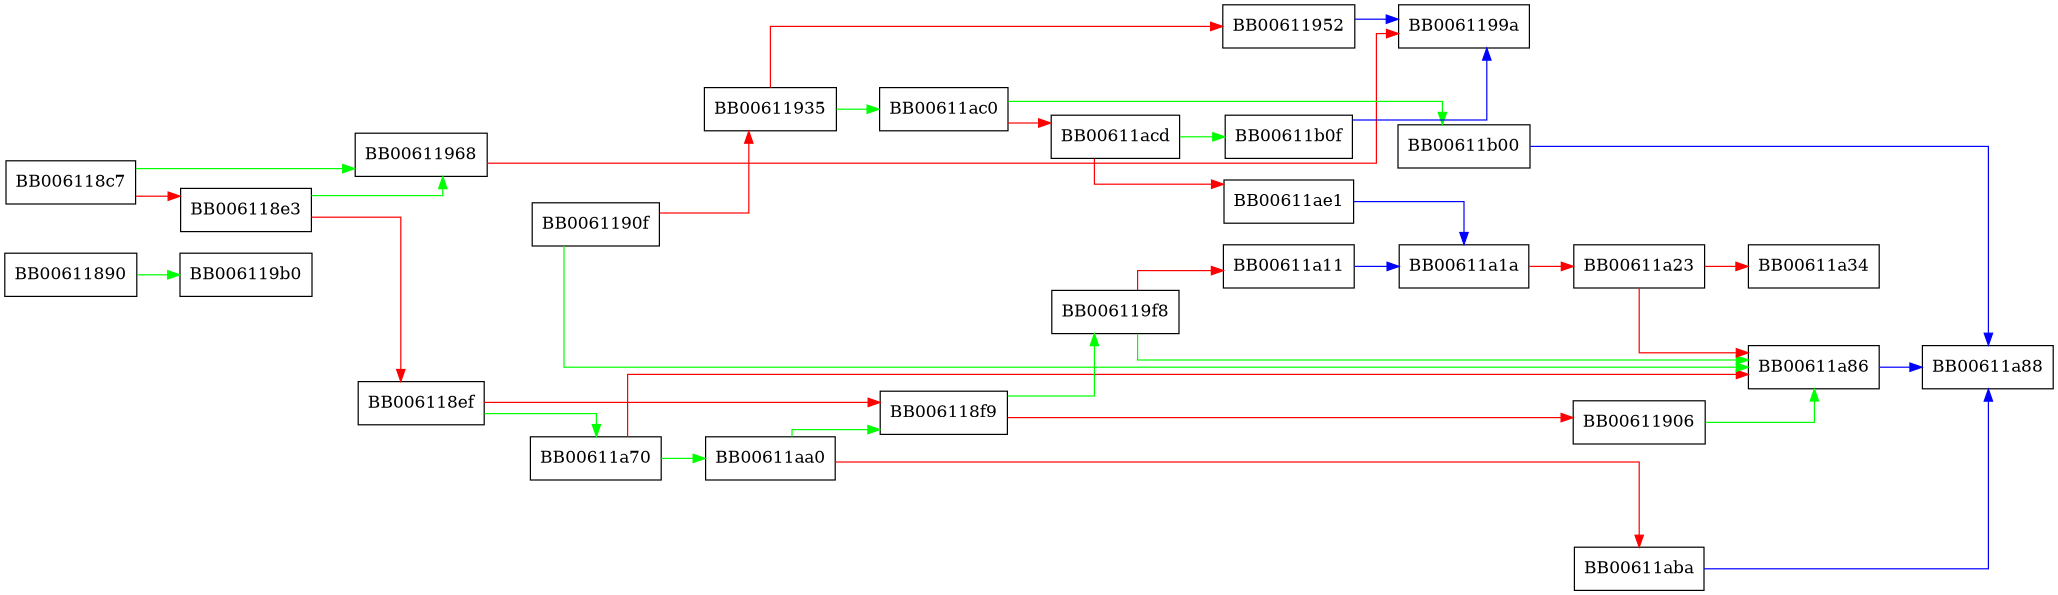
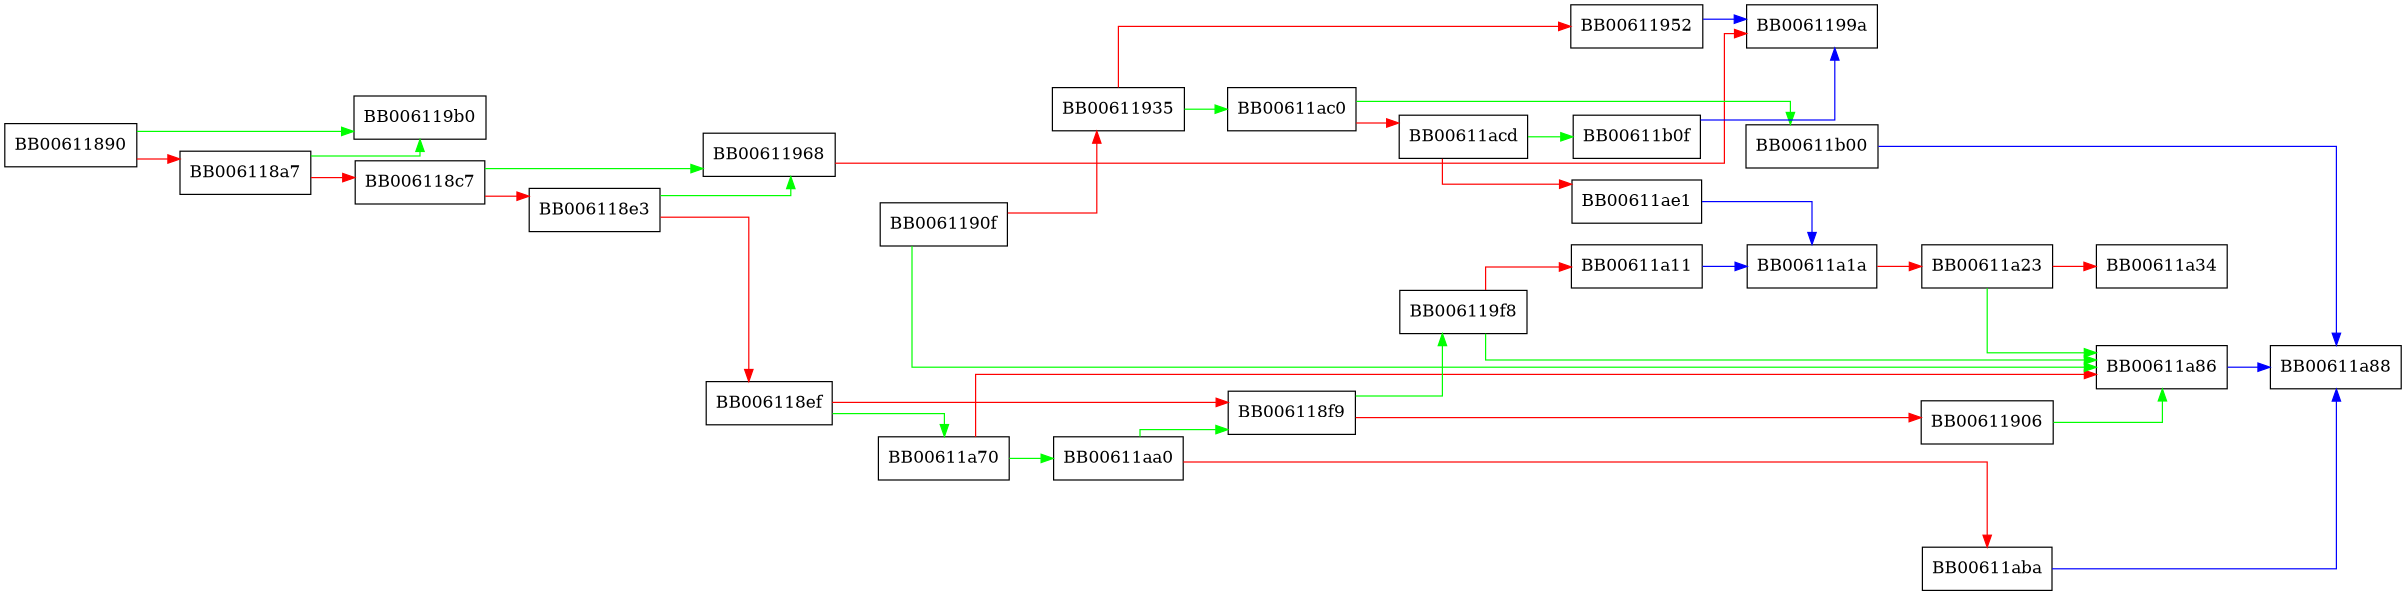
none -> (245, 173)
(1655, 353) -> (2003, 353)
